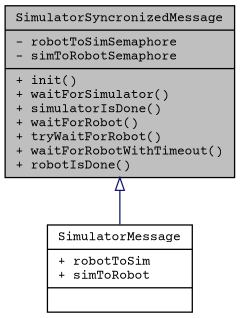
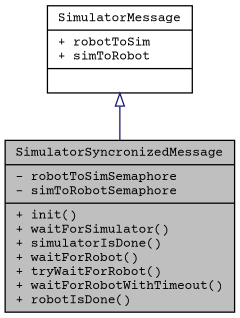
(120, 208) -> (120, 123)
